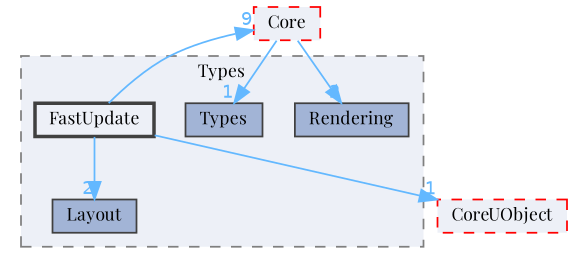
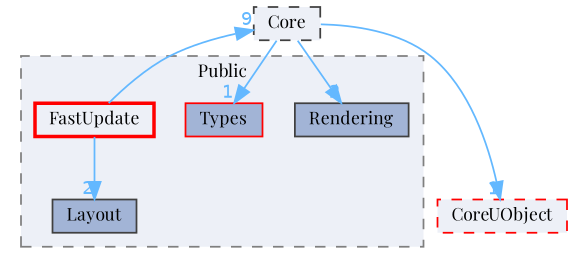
(287, 24) -> (287, 24)
(222, 73) -> (222, 73)
(94, 120) -> (94, 120)
(224, 120) -> (224, 120)
(287, 165) -> (441, 66)
